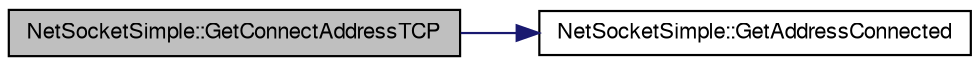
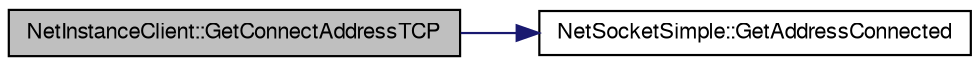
(234, 33) -> (234, 33)
